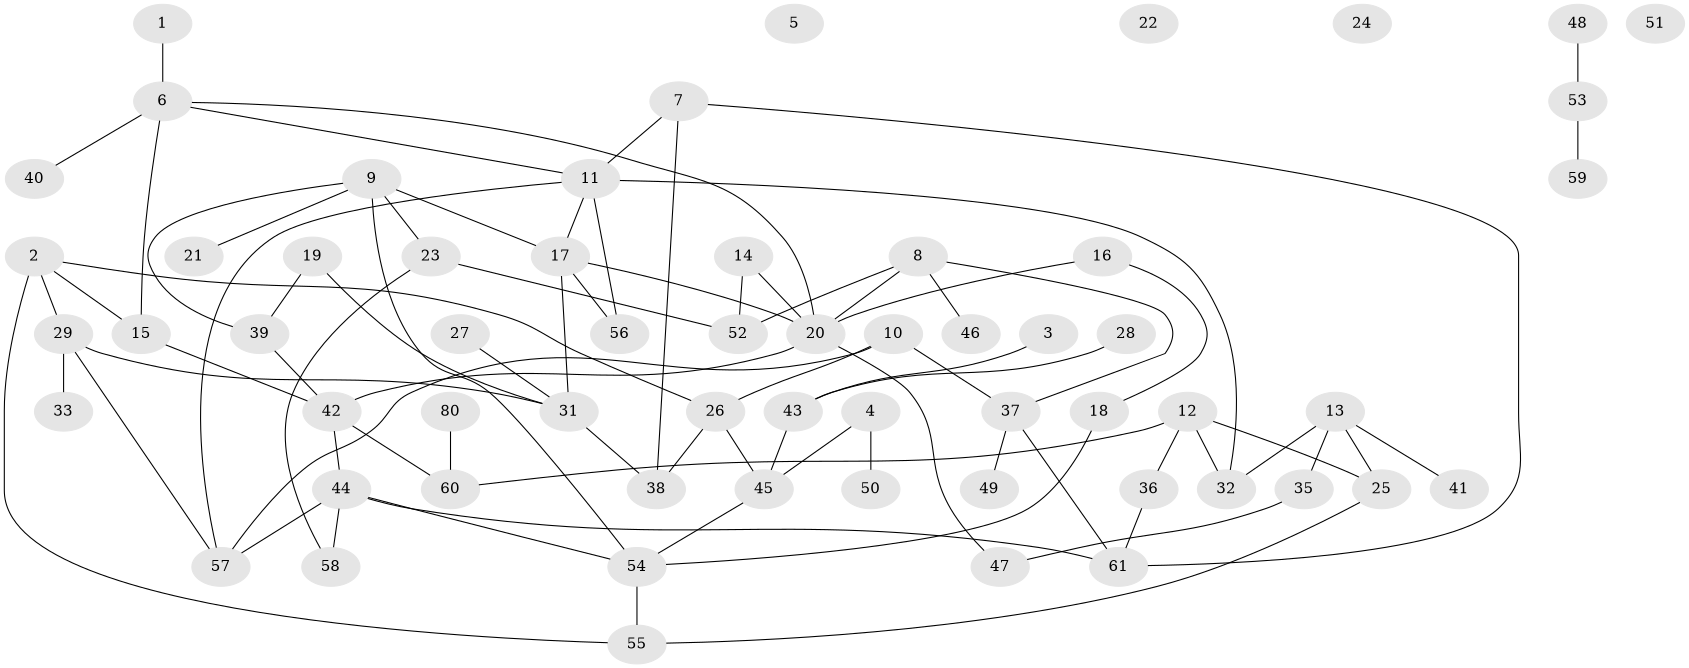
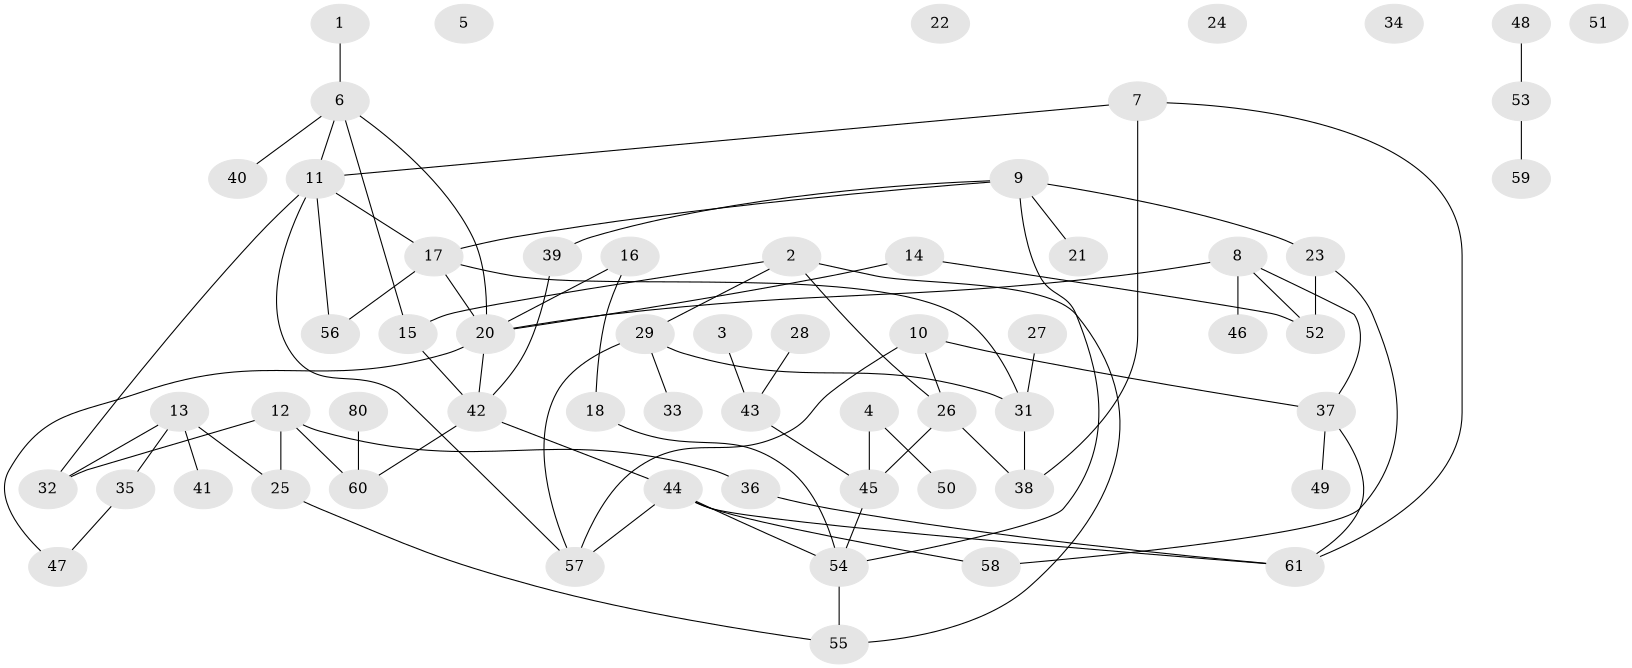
none -> (1394, 24)
(313, 257) -> none
